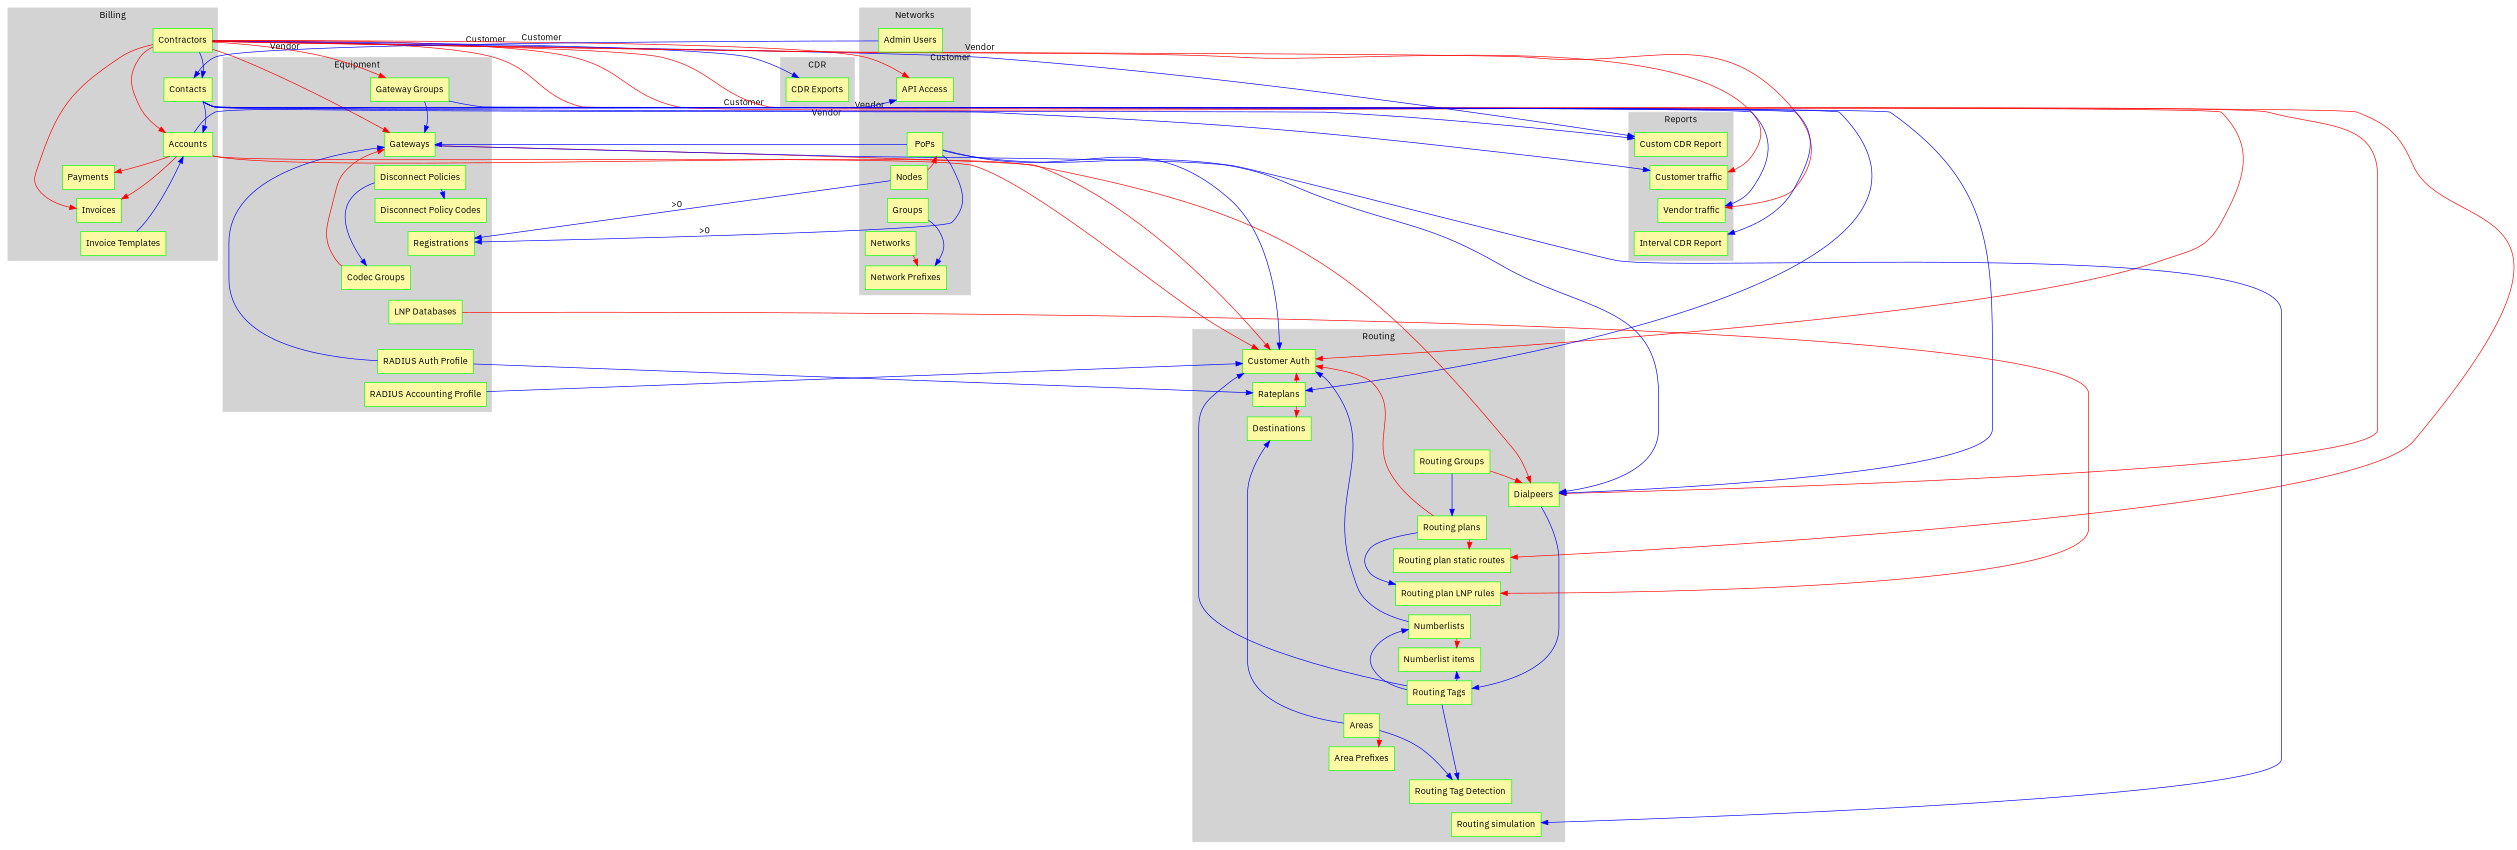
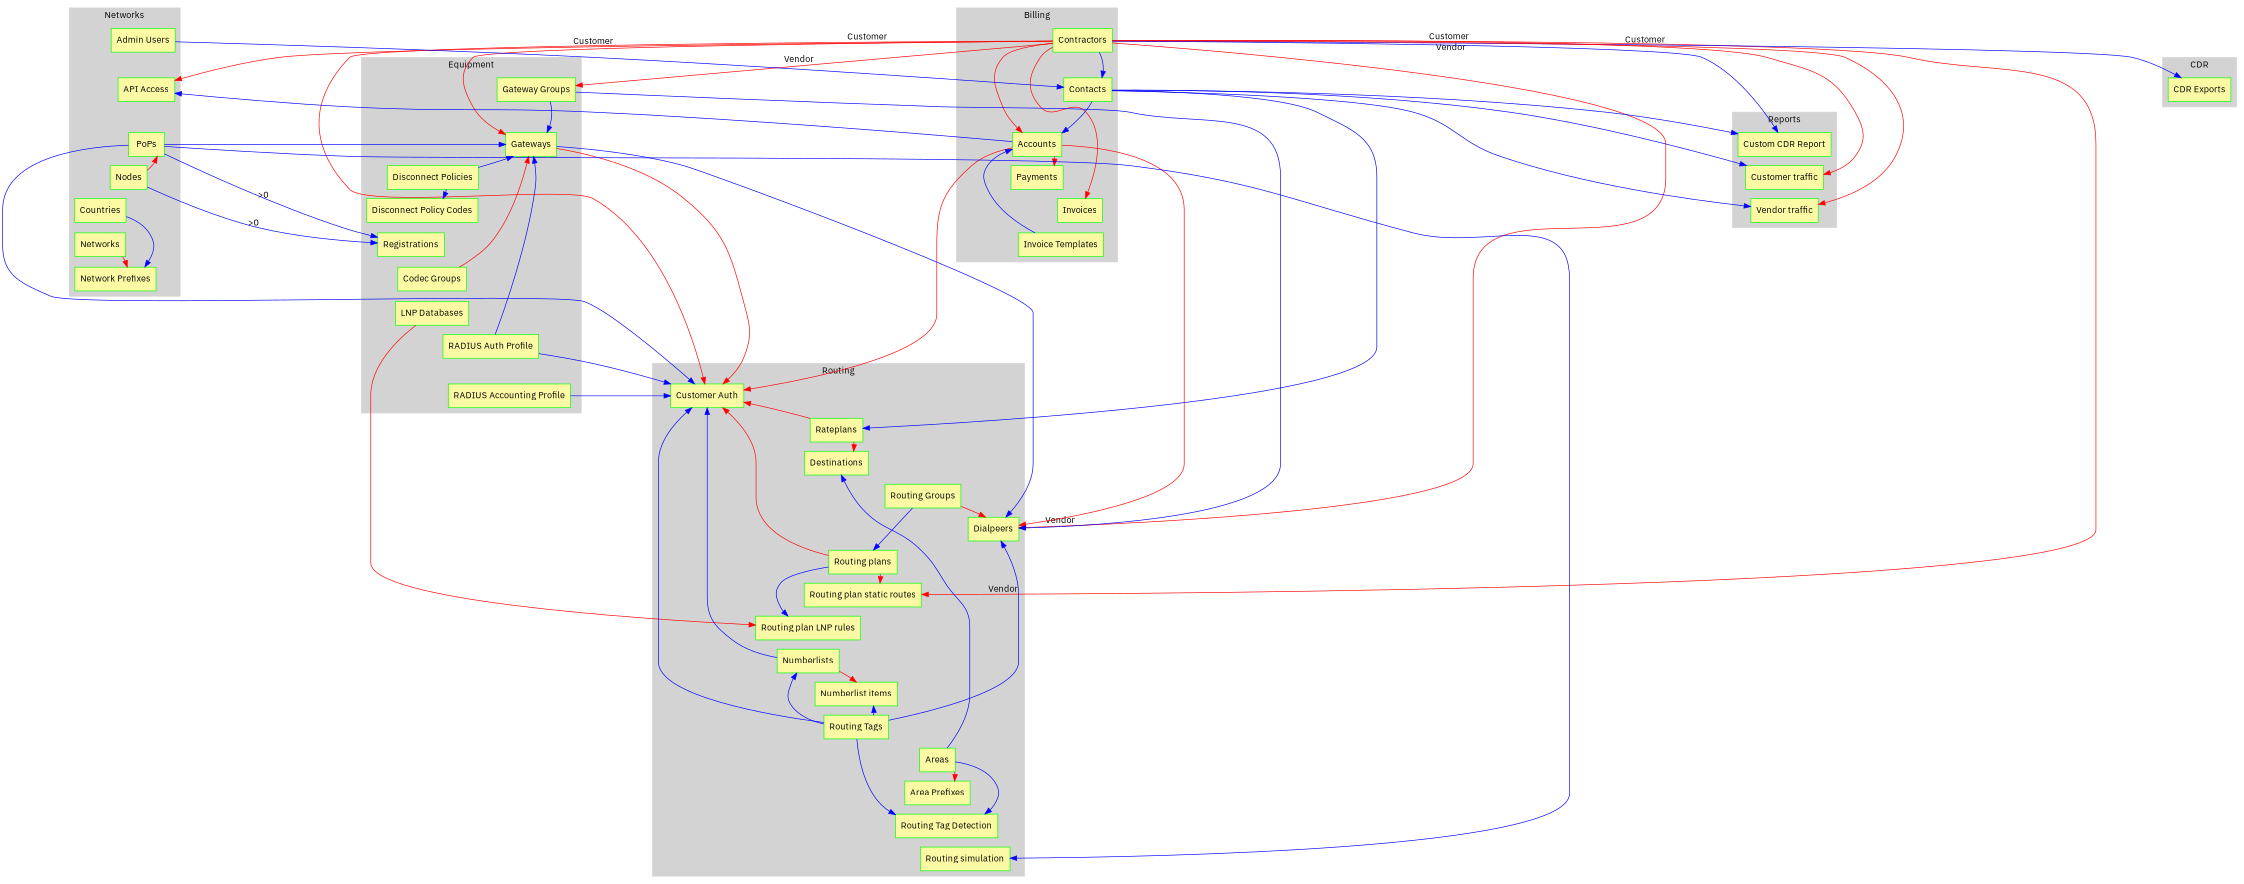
(153, 178) -> none
(908, 210) -> (100, 210)
(345, 216) -> (493, 163)
(1681, 243) -> none
(918, 380) -> (602, 366)
(1559, 620) -> (1012, 675)
